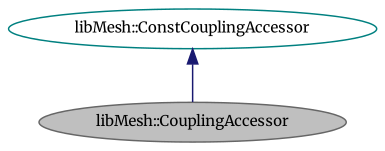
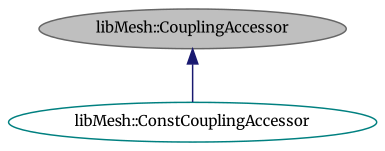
(193, 83) -> (193, 83)
